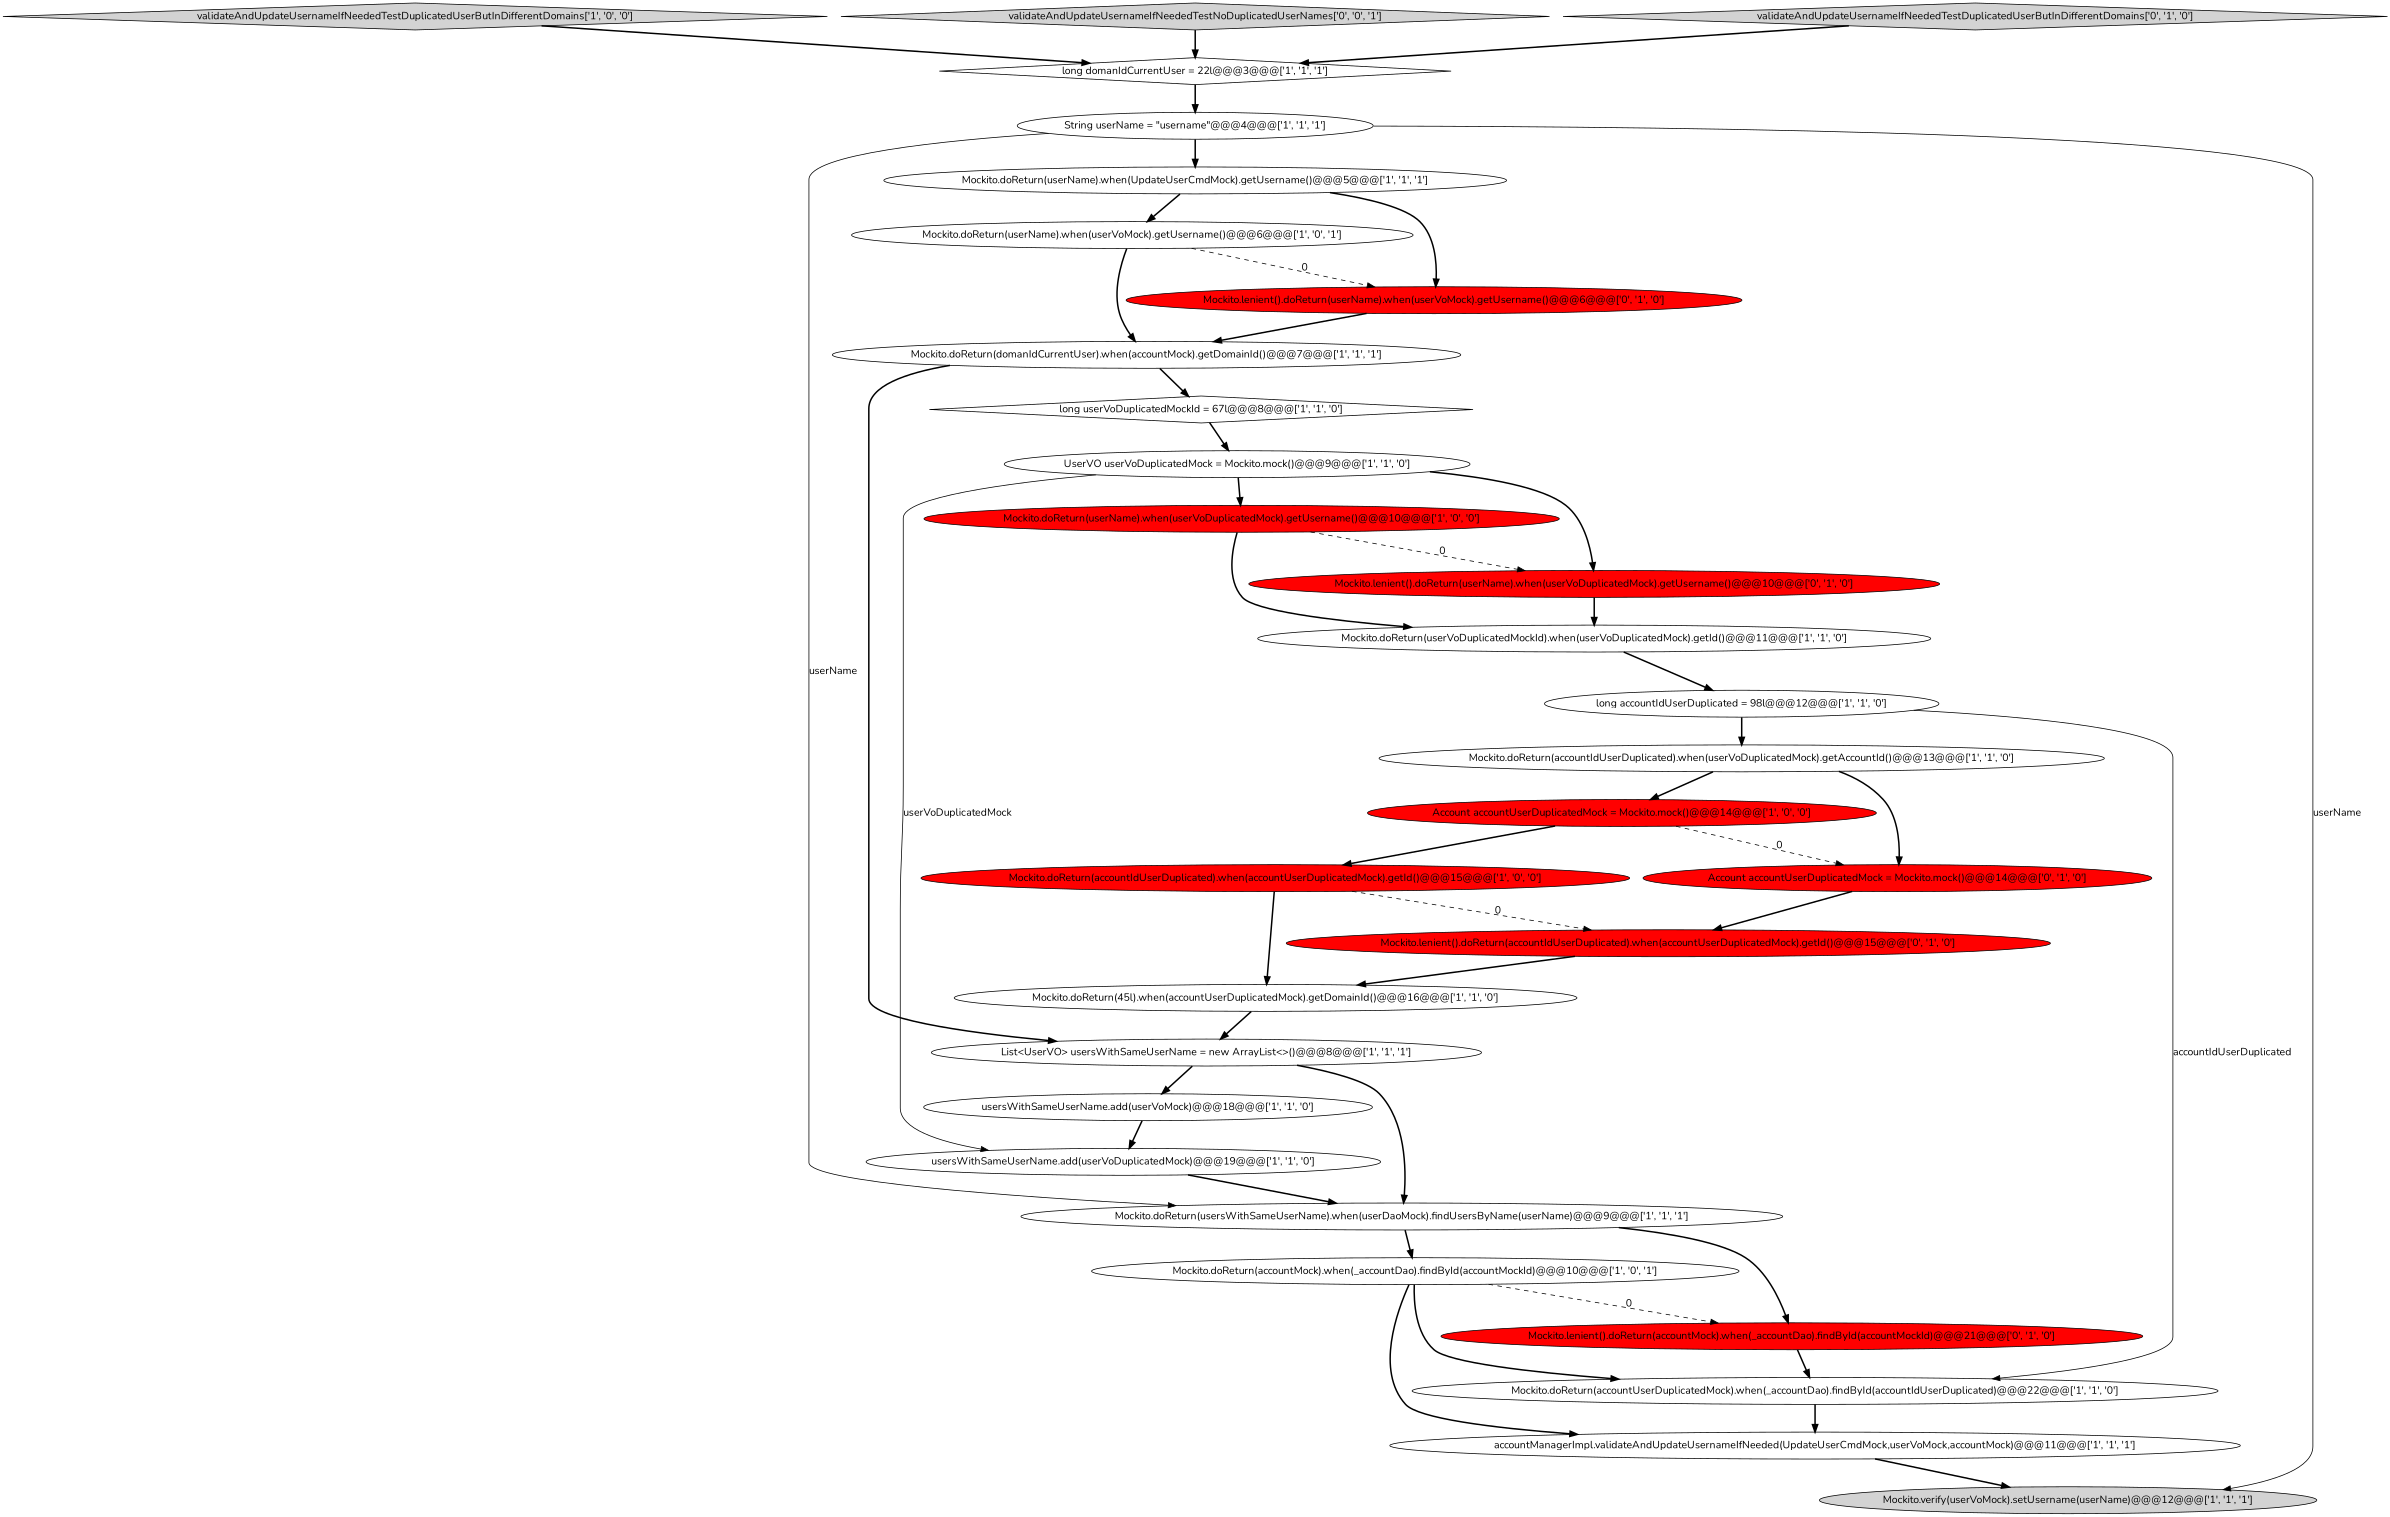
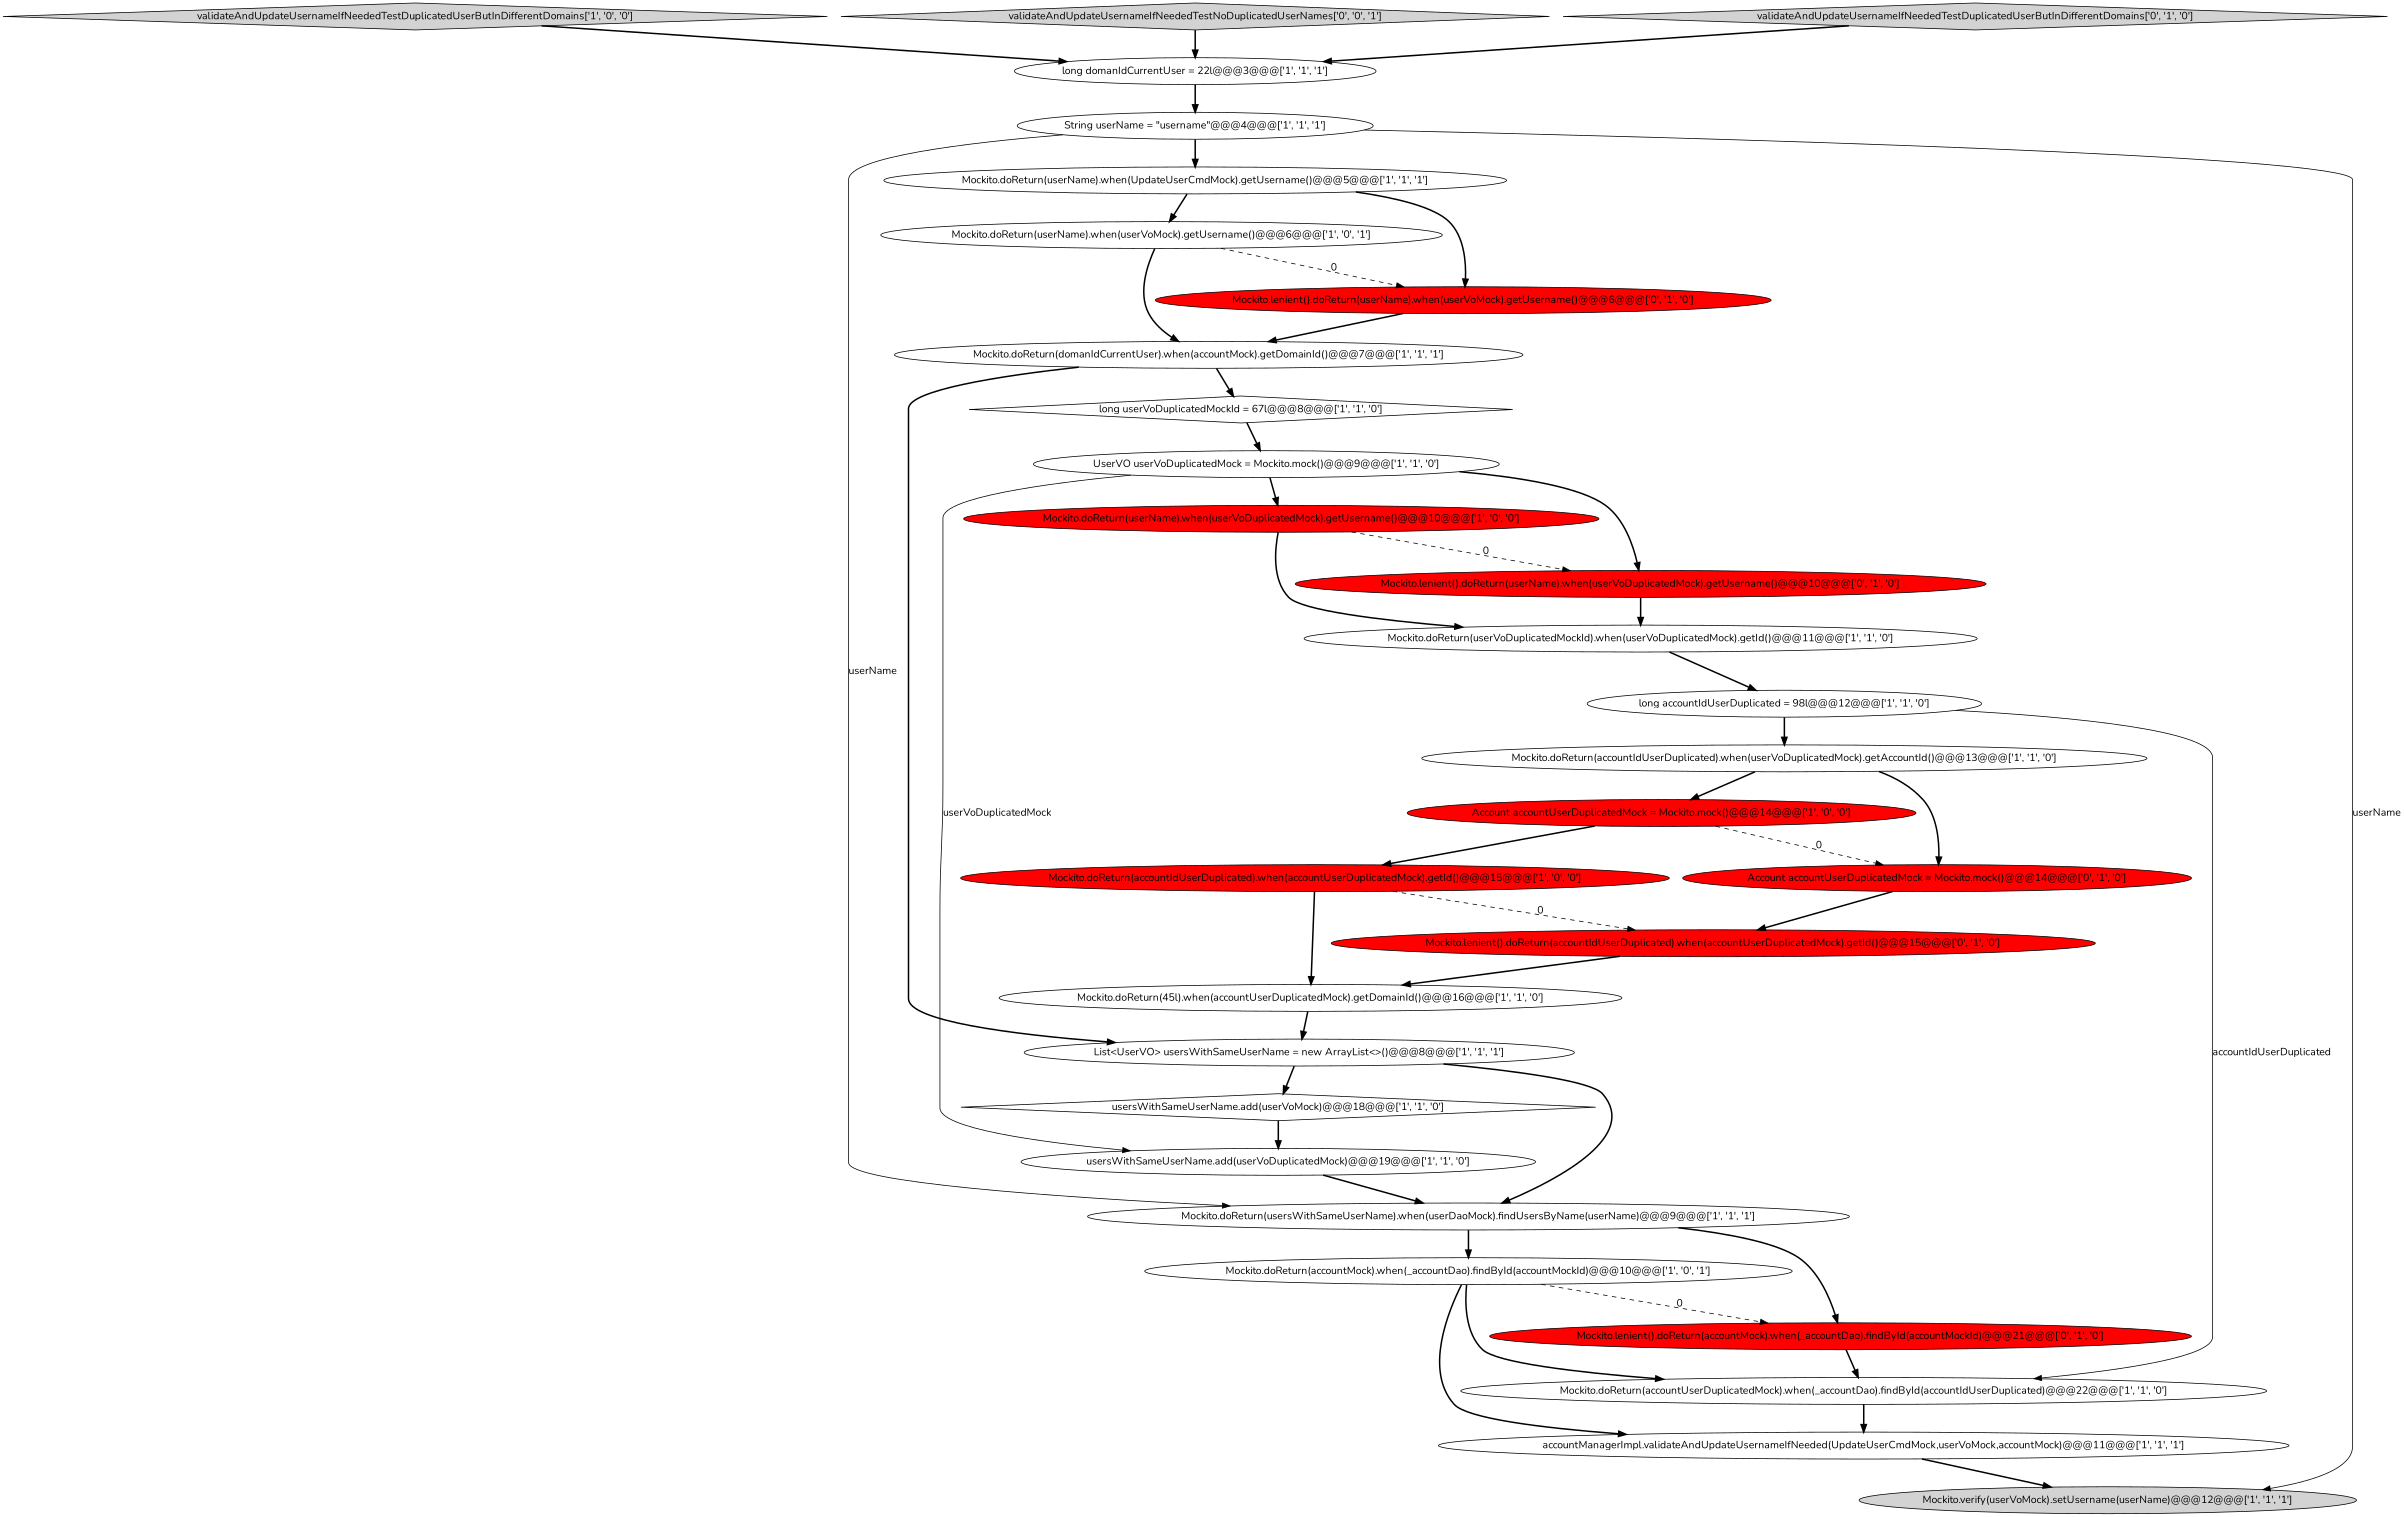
(1195, 71) -> (1195, 71)
(1148, 1107) -> (1278, 1107)
